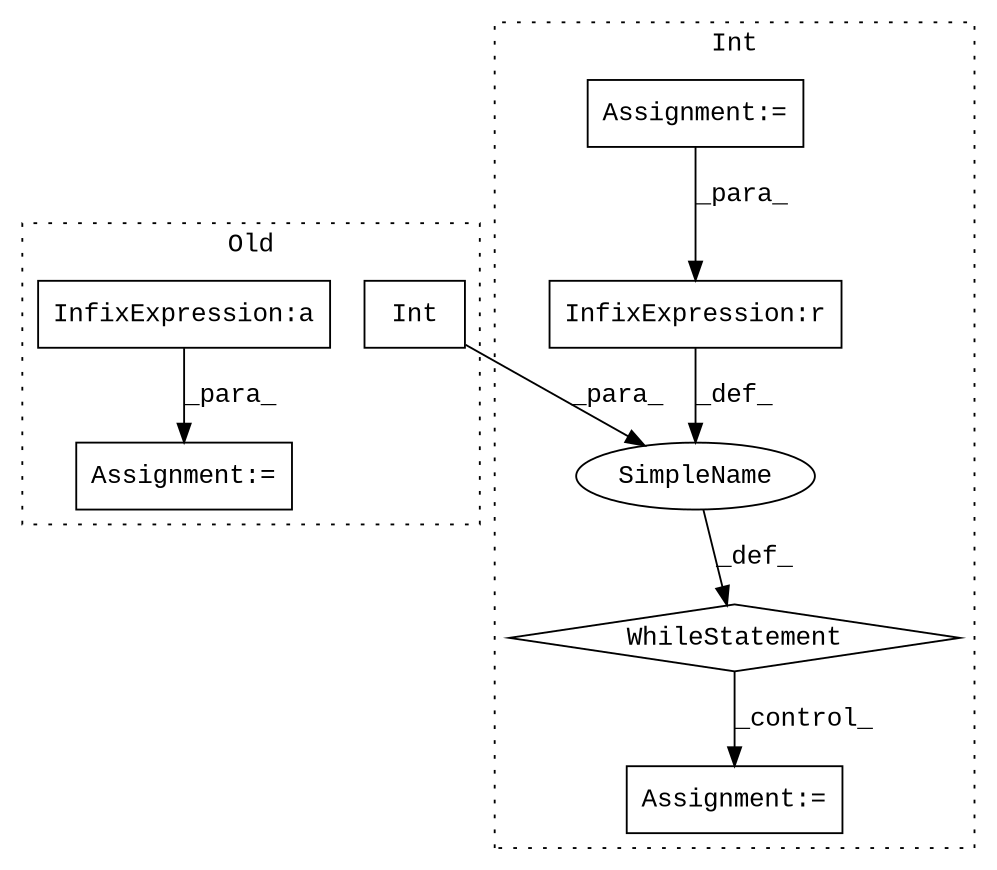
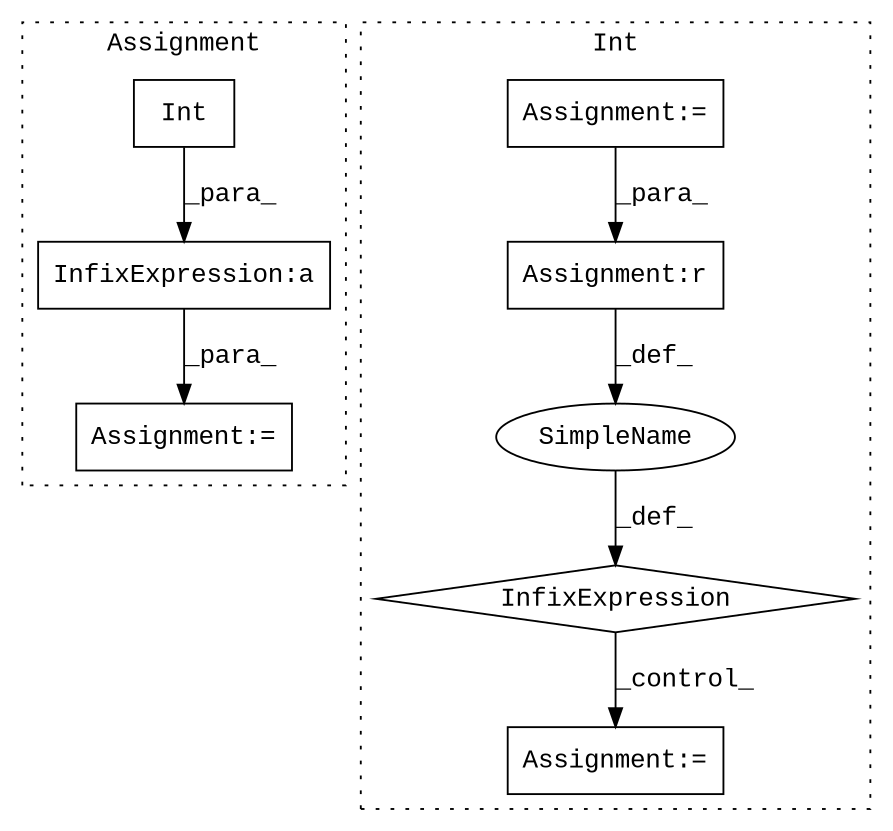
(251, 245) -> (184, 44)
(696, 314) -> (616, 275)
(547, 391) -> (184, 185)
(735, 638) -> (616, 599)
